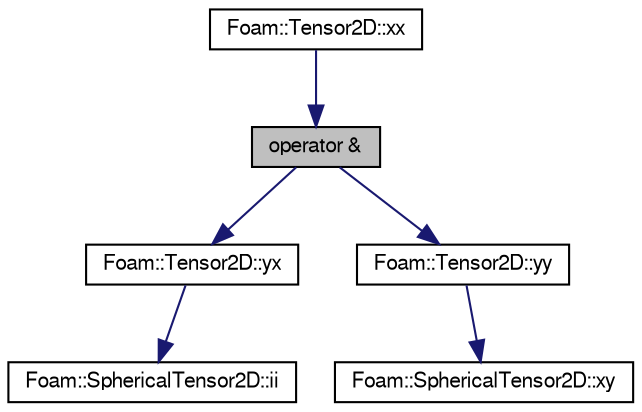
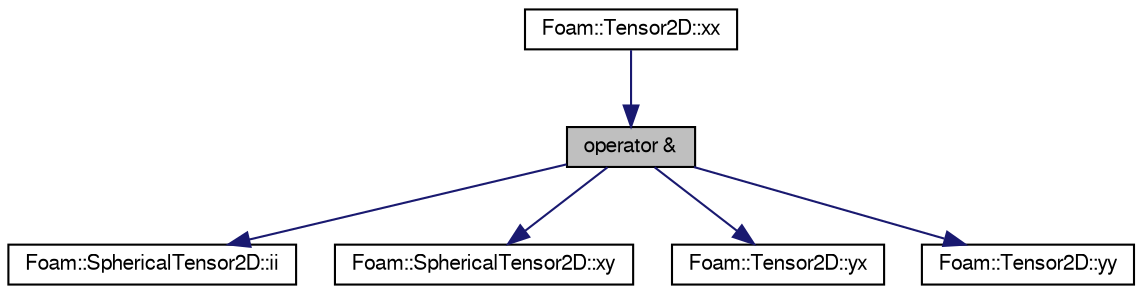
(176, 313) -> (408, 202)
(472, 313) -> (566, 199)
